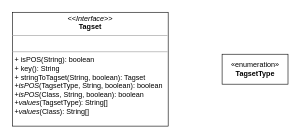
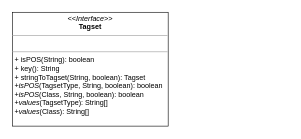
(255, 69) -> none
